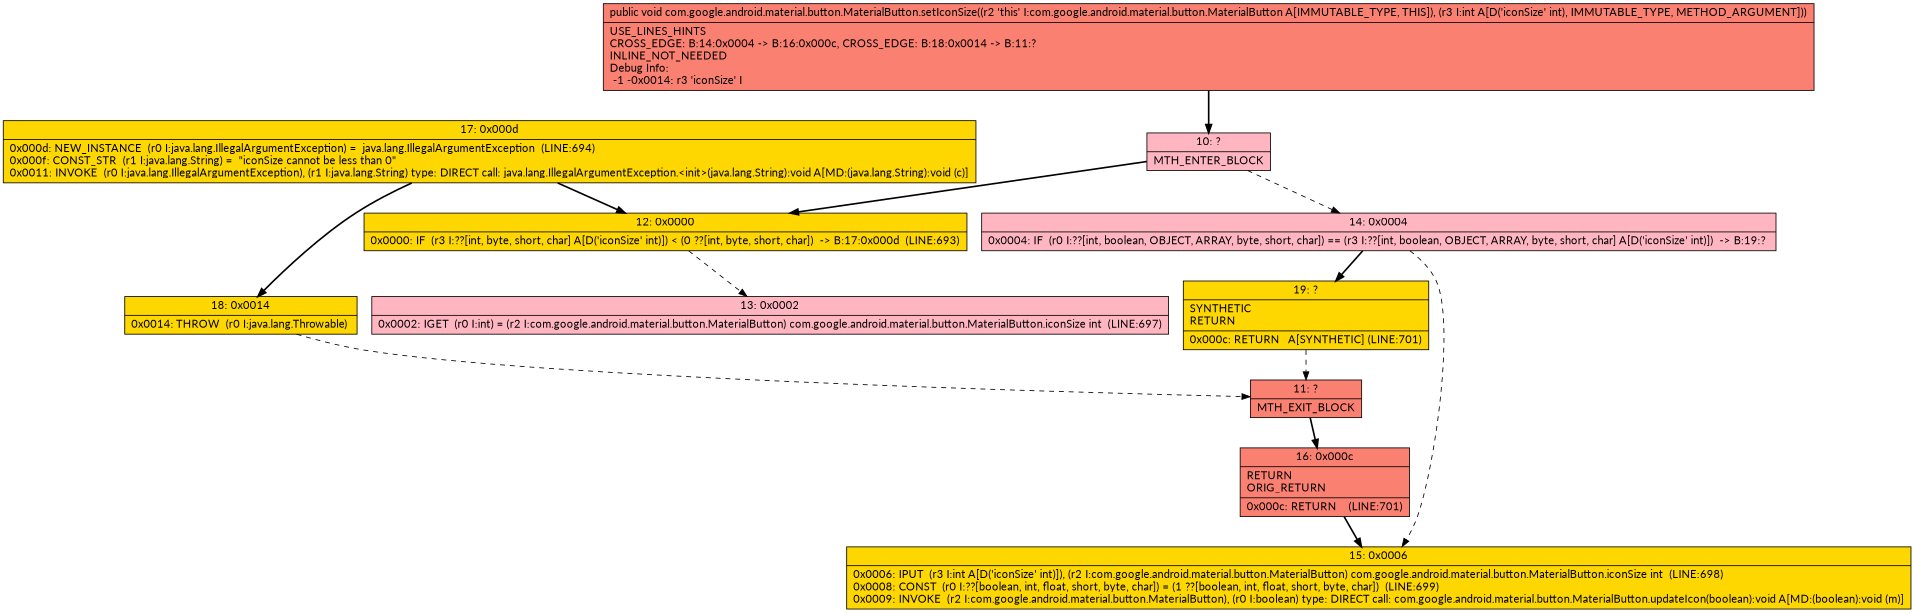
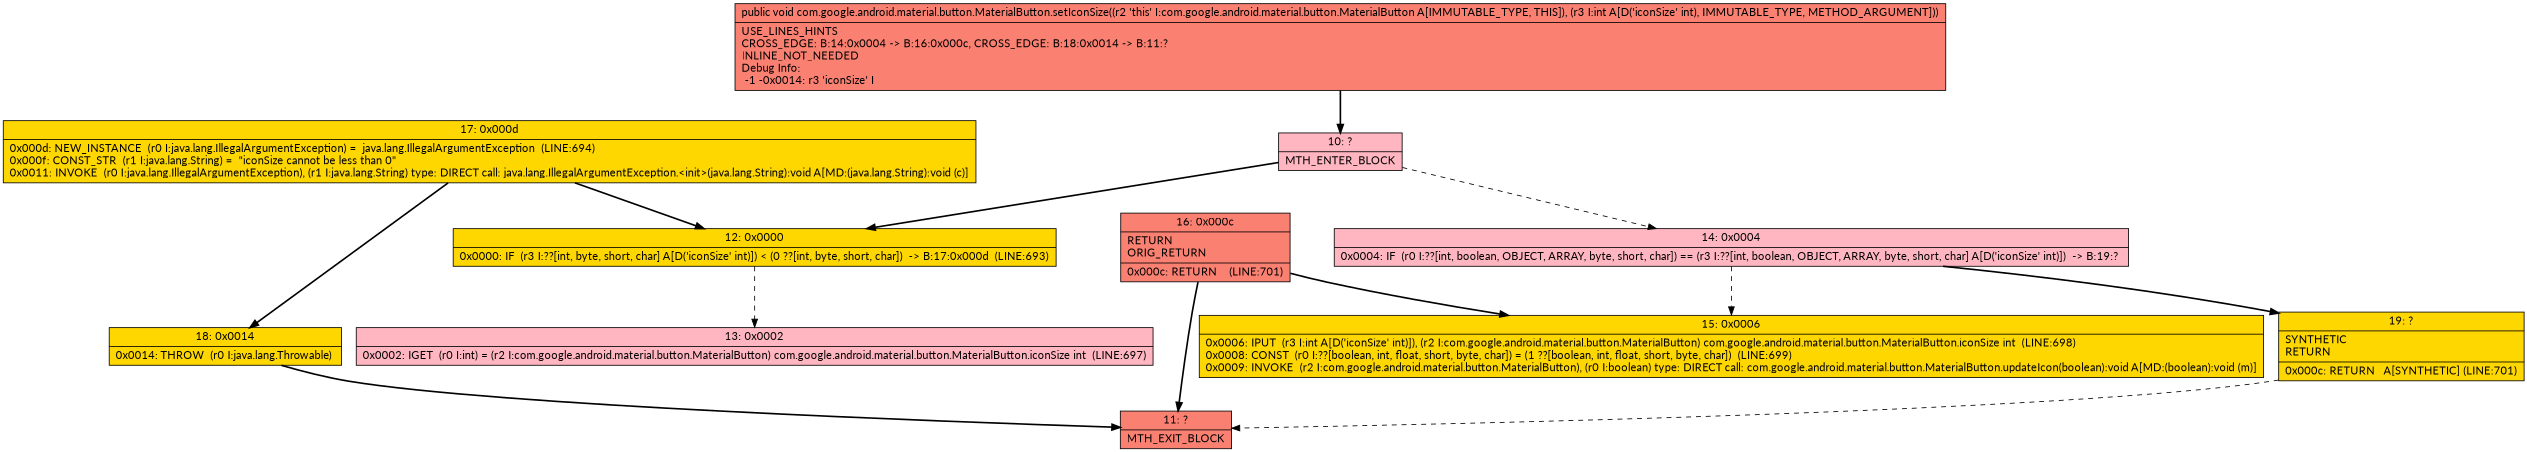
(768, 380) -> (695, 410)
(1313, 429) -> (1187, 342)
